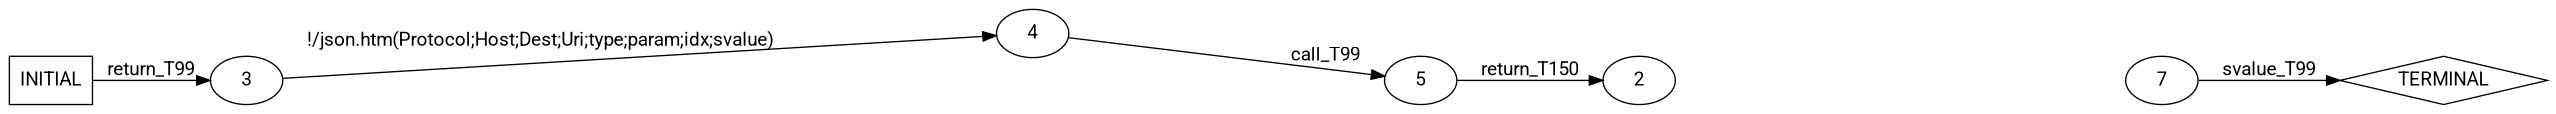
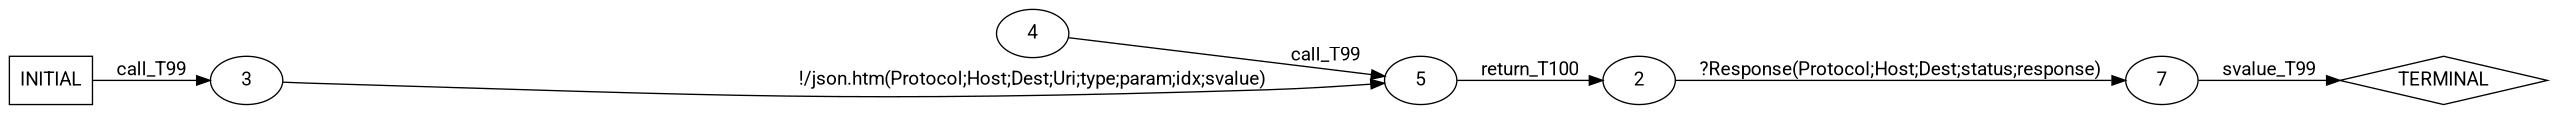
(633, 57) -> (827, 96)
(151, 70) -> (151, 70)
(1530, 70) -> (1530, 70)
none -> (1894, 80)
